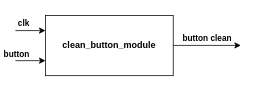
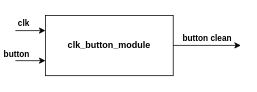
(109, 45) -> (109, 45)
